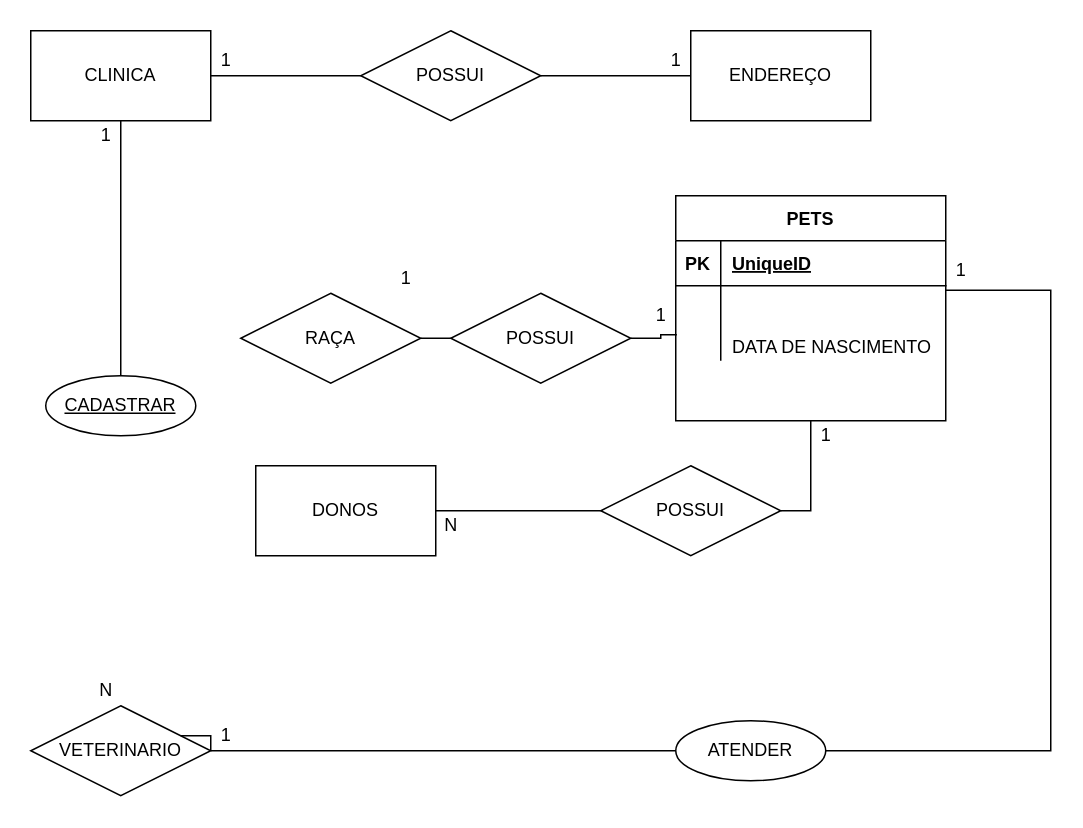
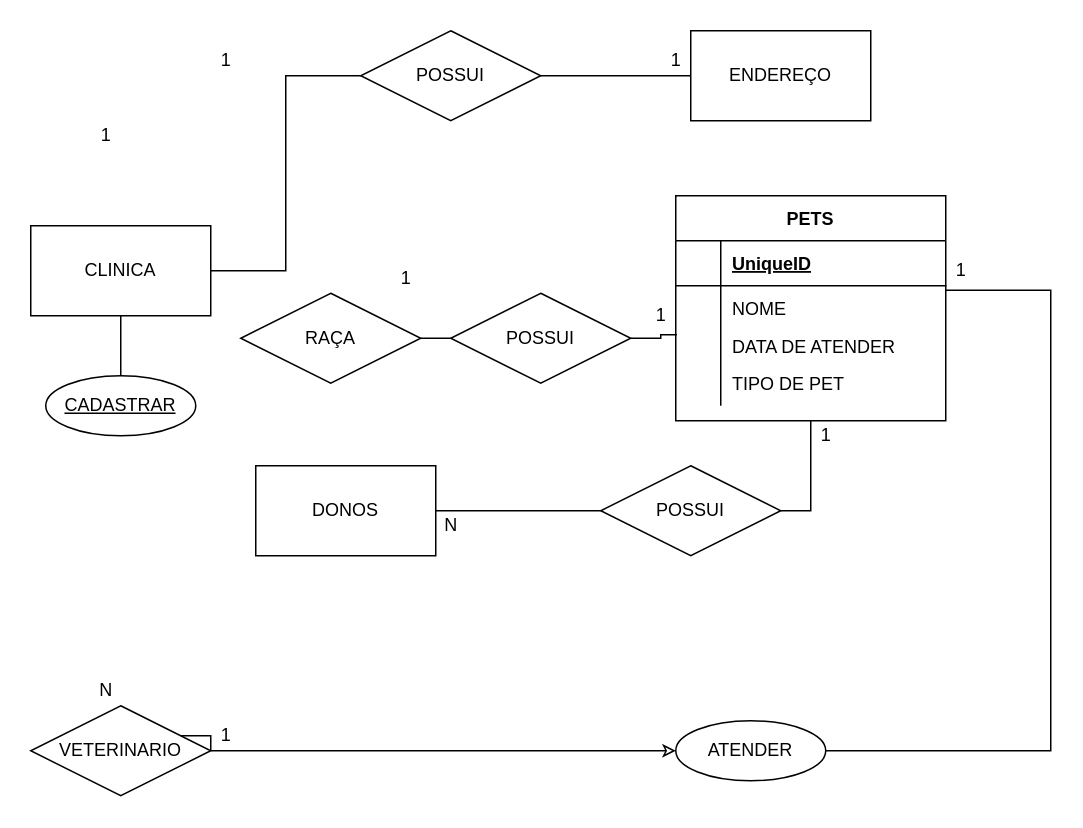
(121, 76) -> (121, 271)
(698, 263) -> none
none -> (833, 308)
(818, 347) -> (803, 347)
none -> (833, 383)
(668, 751) -> (664, 751)
